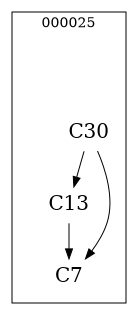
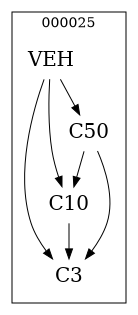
none -> (51, 61)
(89, 133) -> (89, 133)
(69, 205) -> (69, 205)
(69, 277) -> (69, 277)
